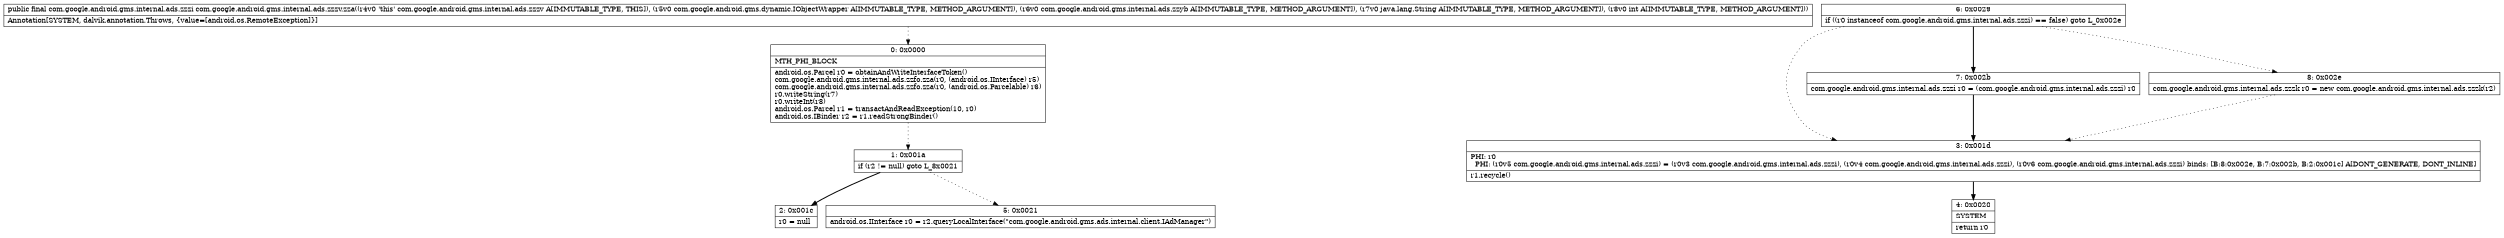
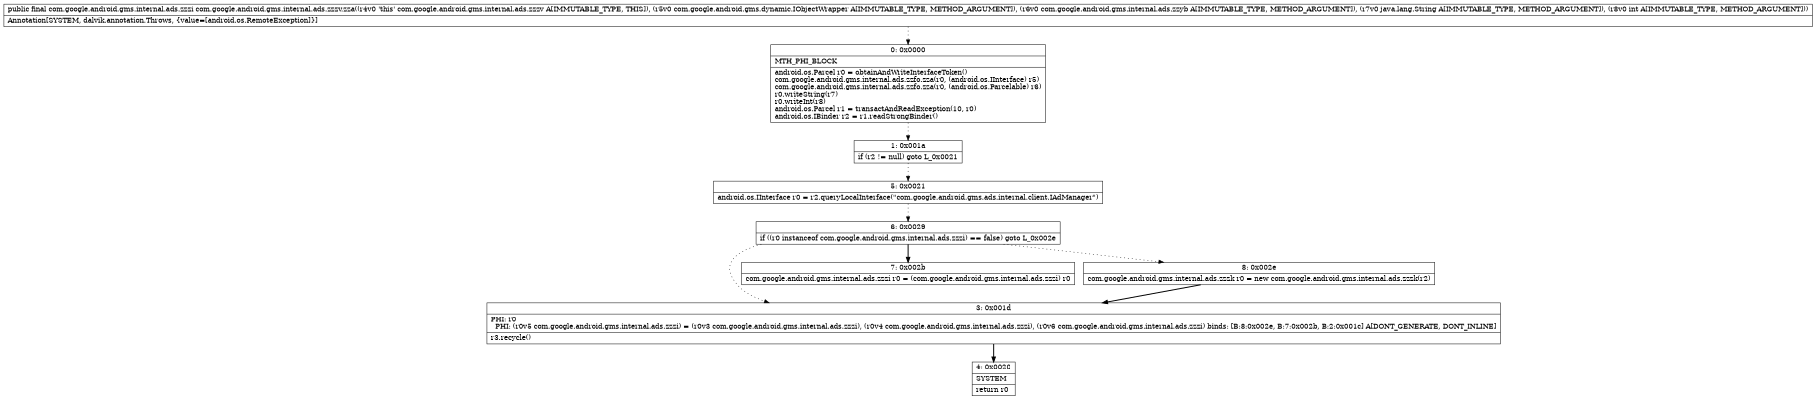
(1973, 115) -> none
(2173, 117) -> (1154, 293)
(908, 166) -> (908, 157)
(1491, 176) -> (511, 338)
none -> (908, 210)
(796, 217) -> none
